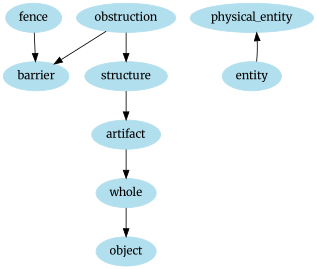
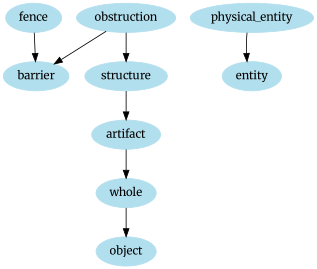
(257, 51) -> (246, 43)
